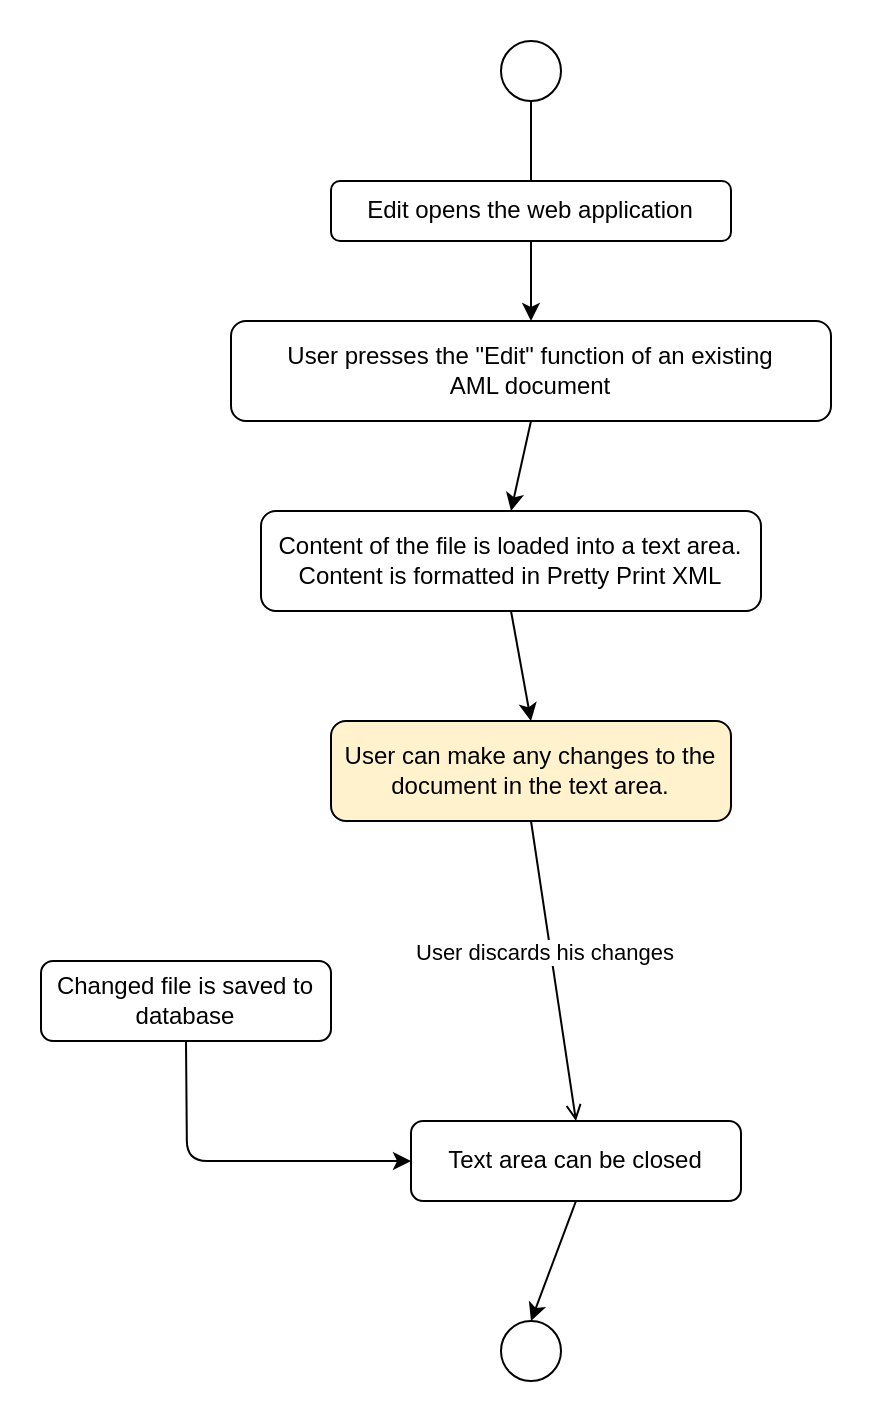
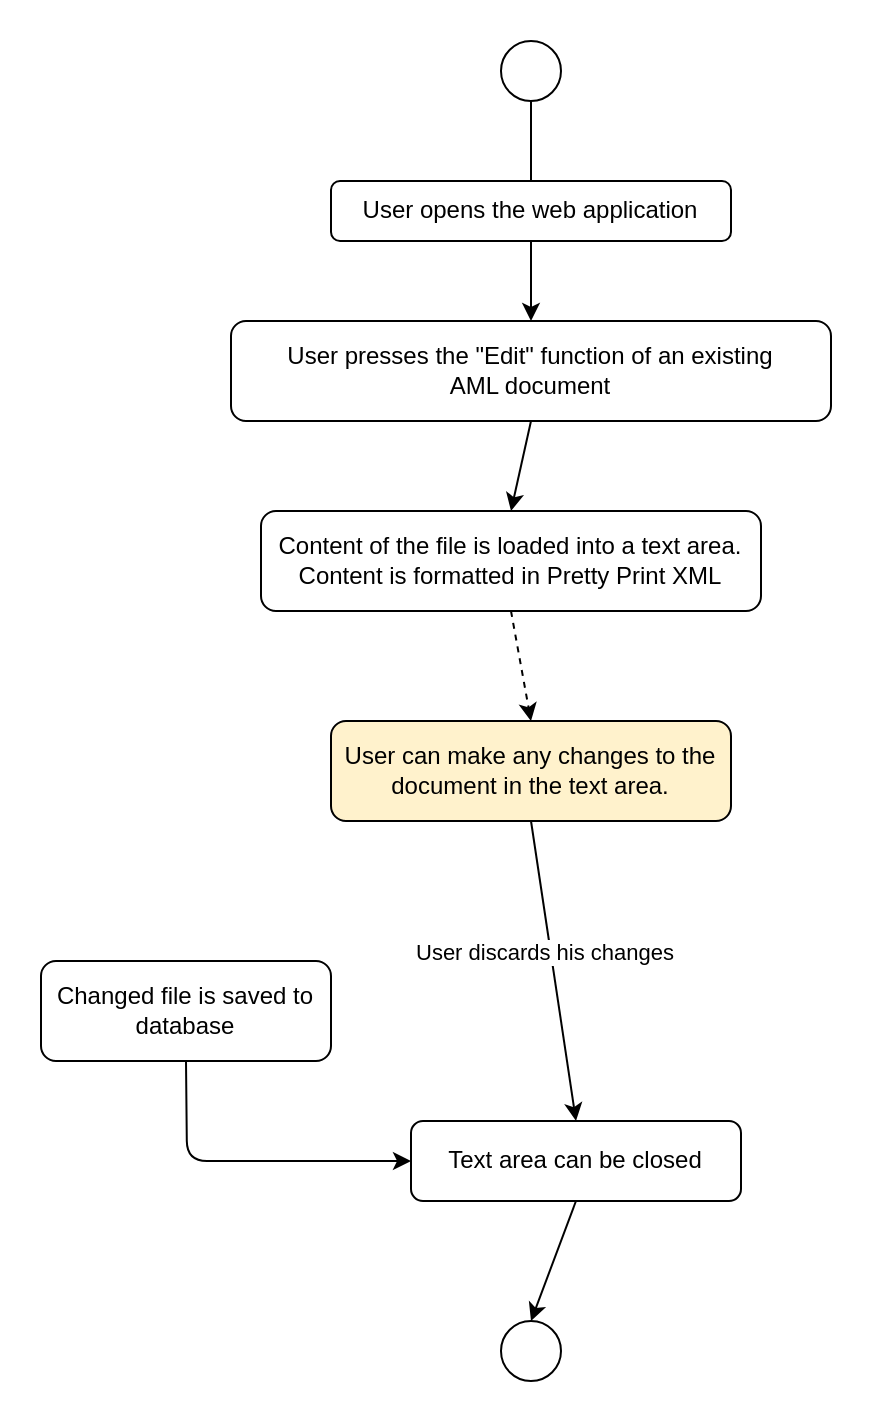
(531, 211) -> (531, 211)
(520, 662) -> (520, 662)
(186, 1001) -> (186, 1011)
(574, 1109) -> (574, 1106)
